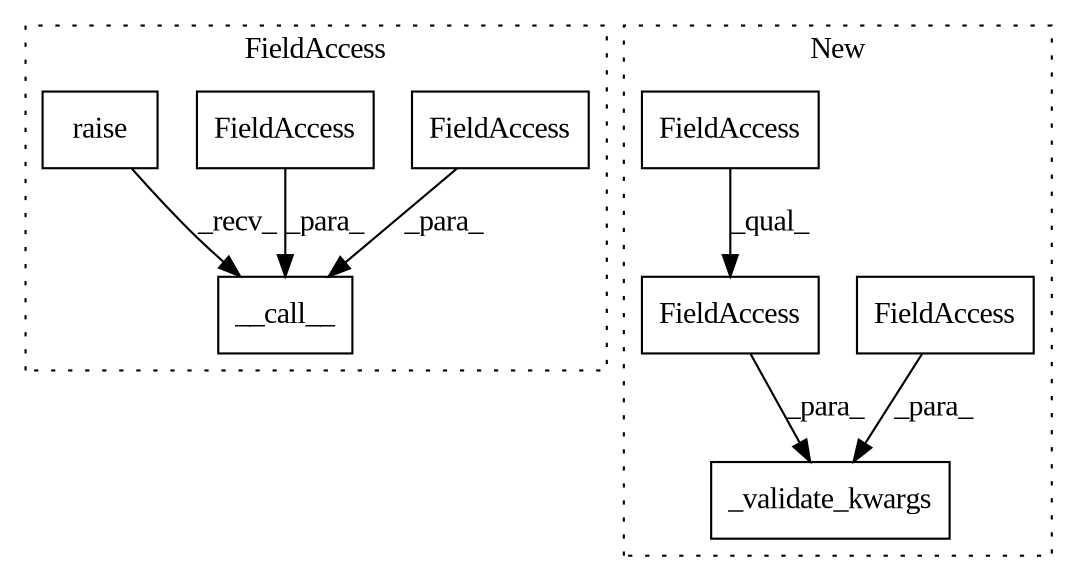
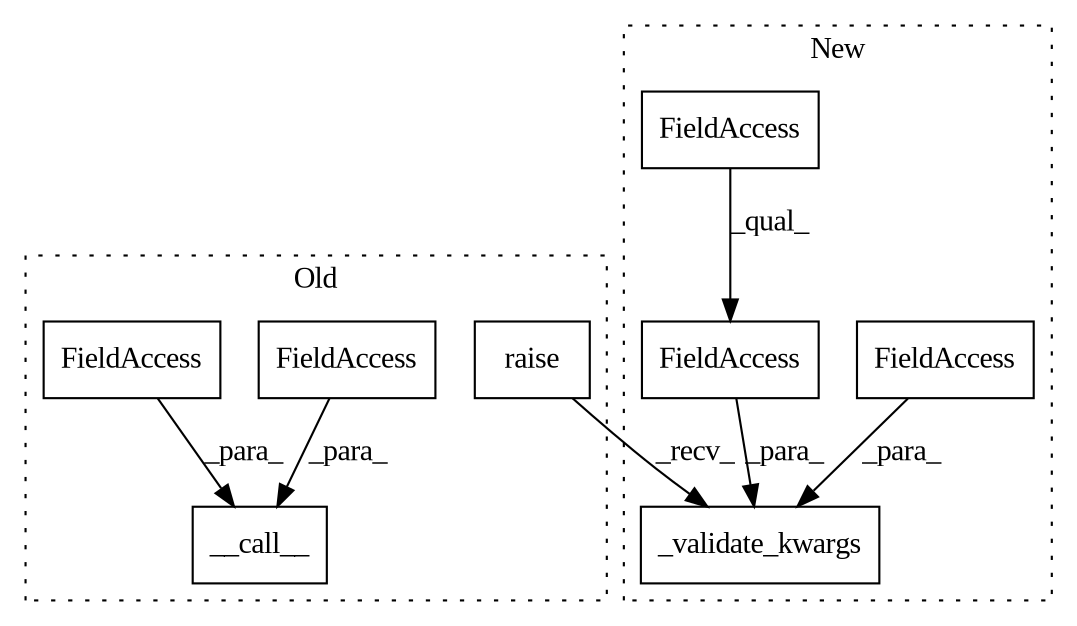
(316, 50) -> (316, 280)
(176, 217) -> (639, 455)
